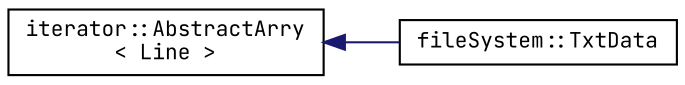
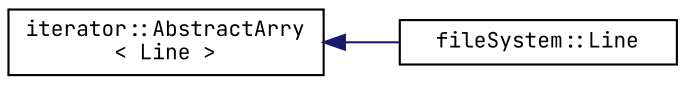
(538, 42) -> (538, 42)
